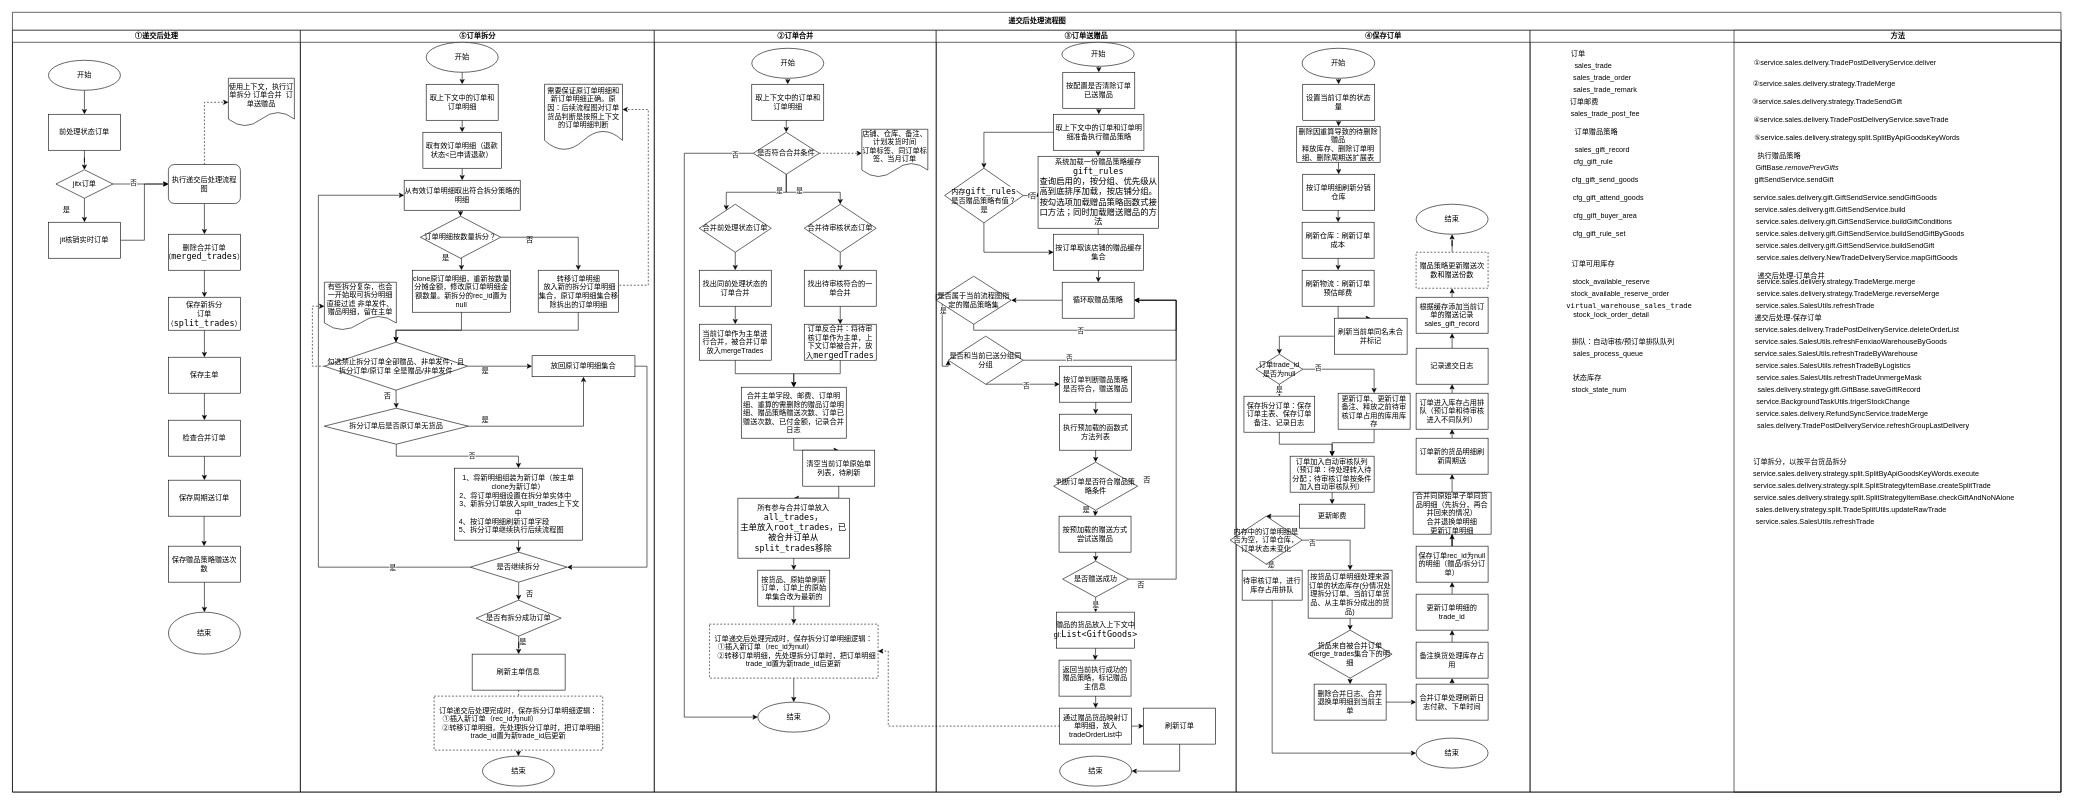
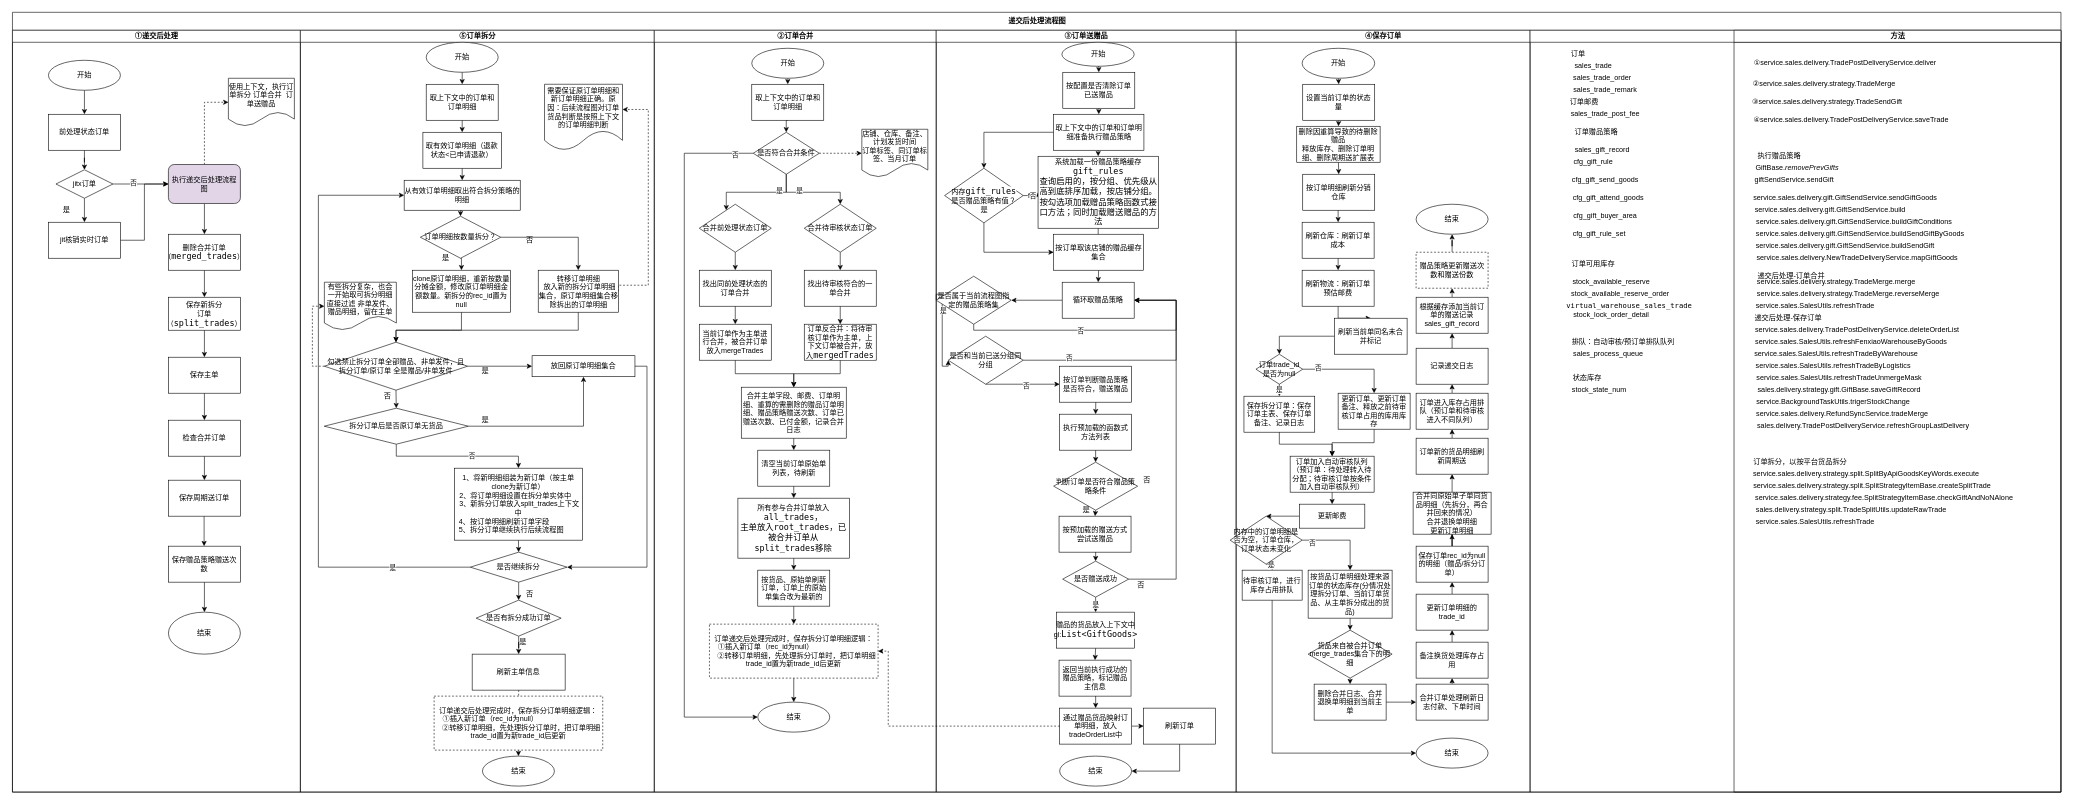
(1857, 138) -> none
(204, 184) -> (204, 184)
(839, 468) -> (794, 468)
(1885, 498) -> (1885, 498)
